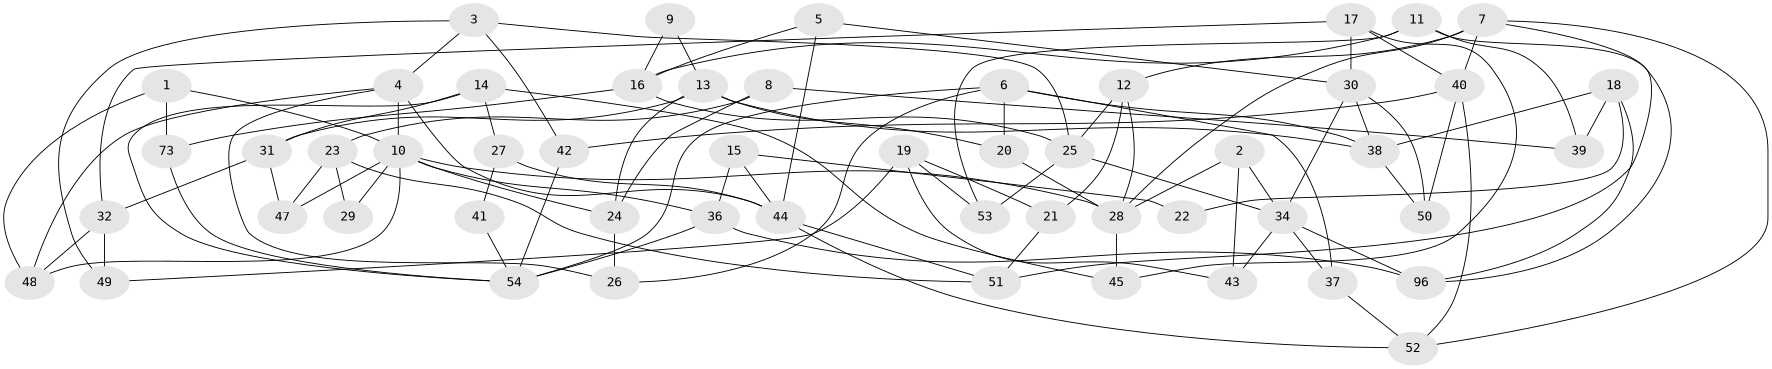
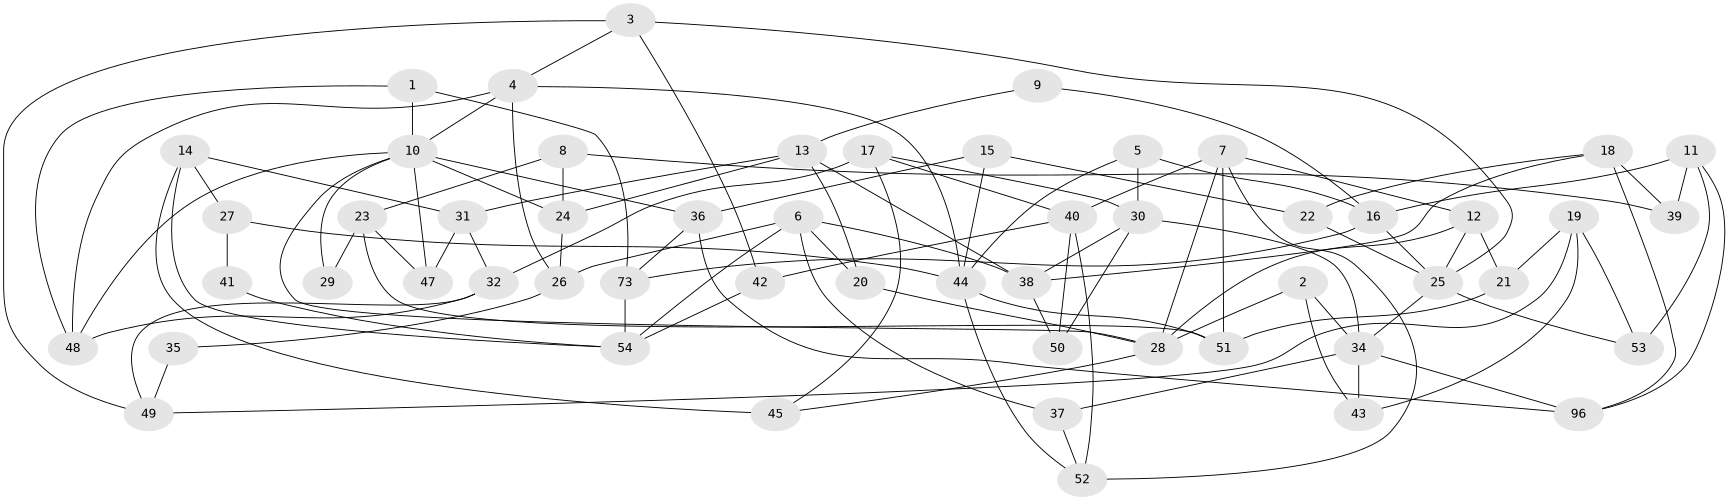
(648, 244) -> (653, 258)
none -> (1375, 251)
none -> (173, 349)
